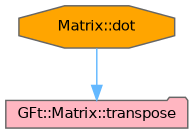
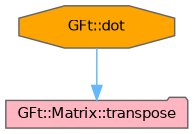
(97, 27) -> (97, 27)
